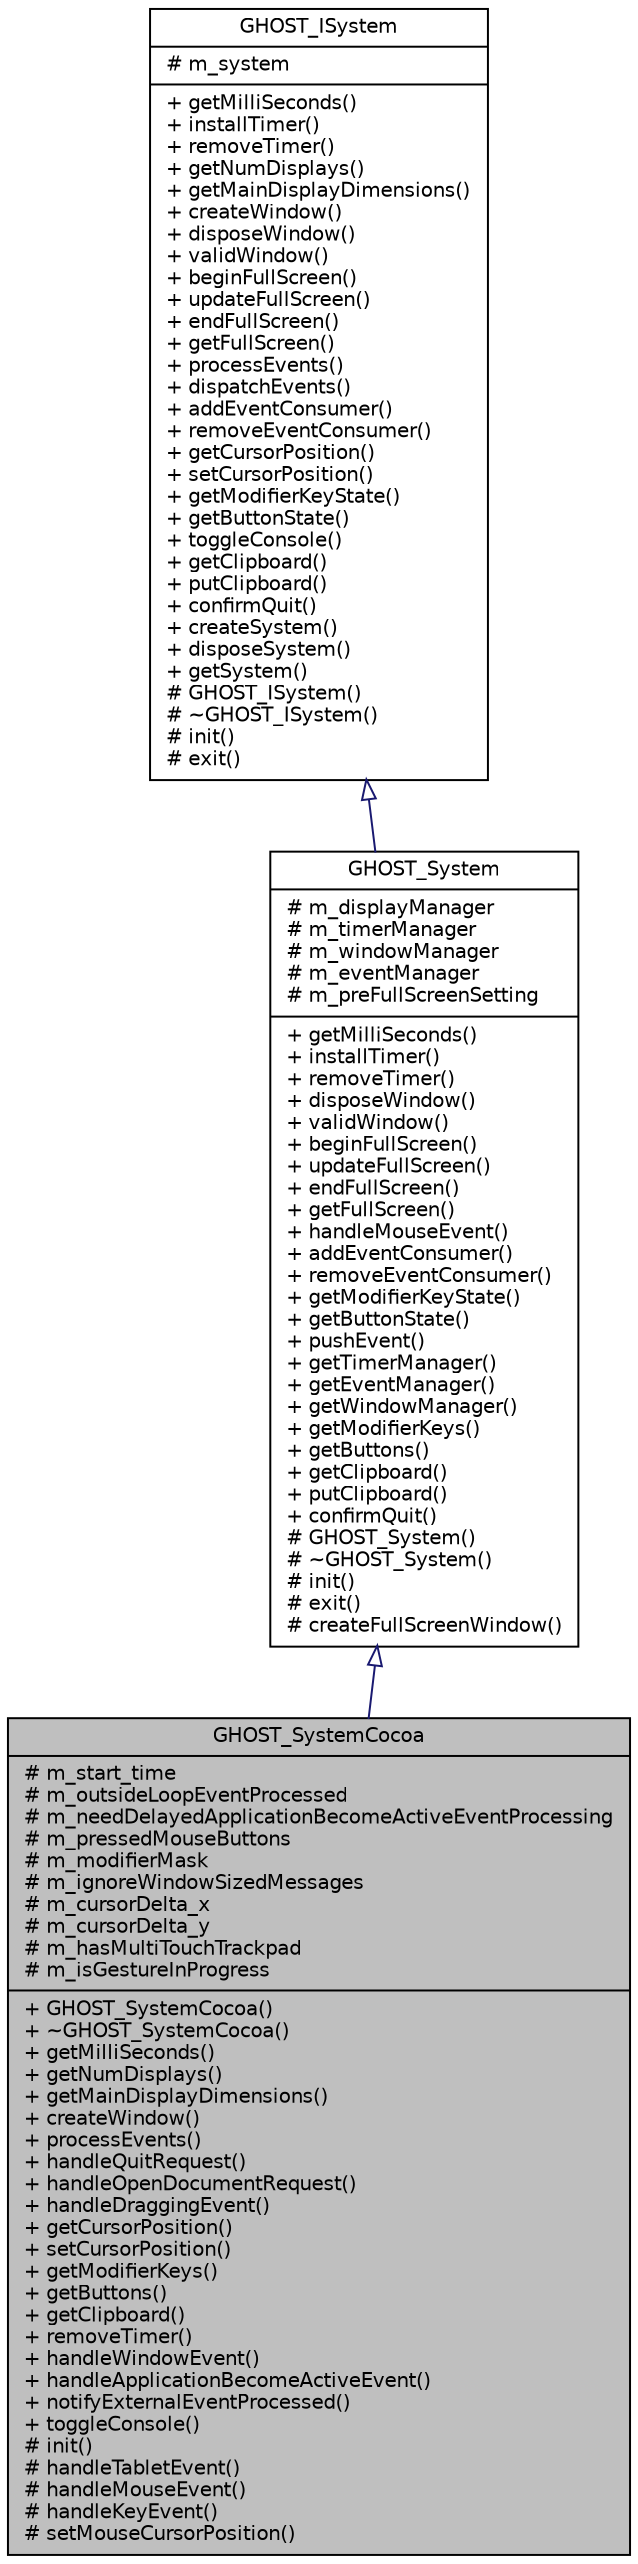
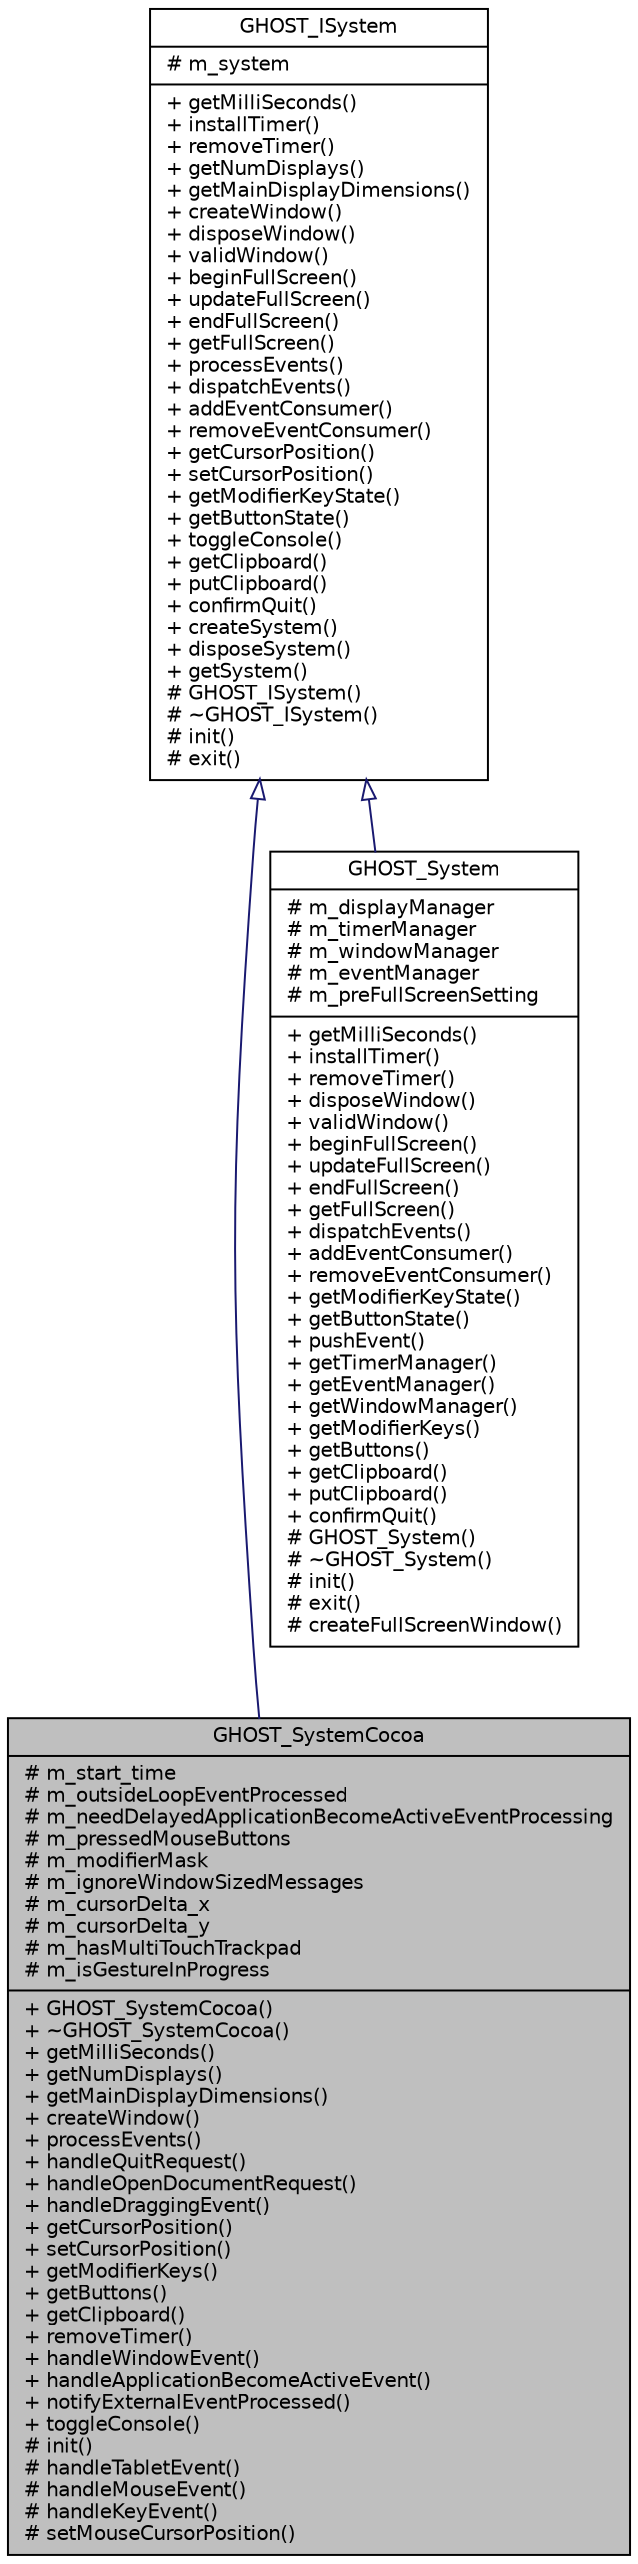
(397, 1232) -> (380, 1232)
(372, 1692) -> (235, 1259)
